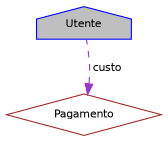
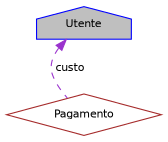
(89, 61) -> (52, 74)
